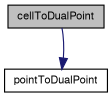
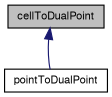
(64, 43) -> (48, 54)
